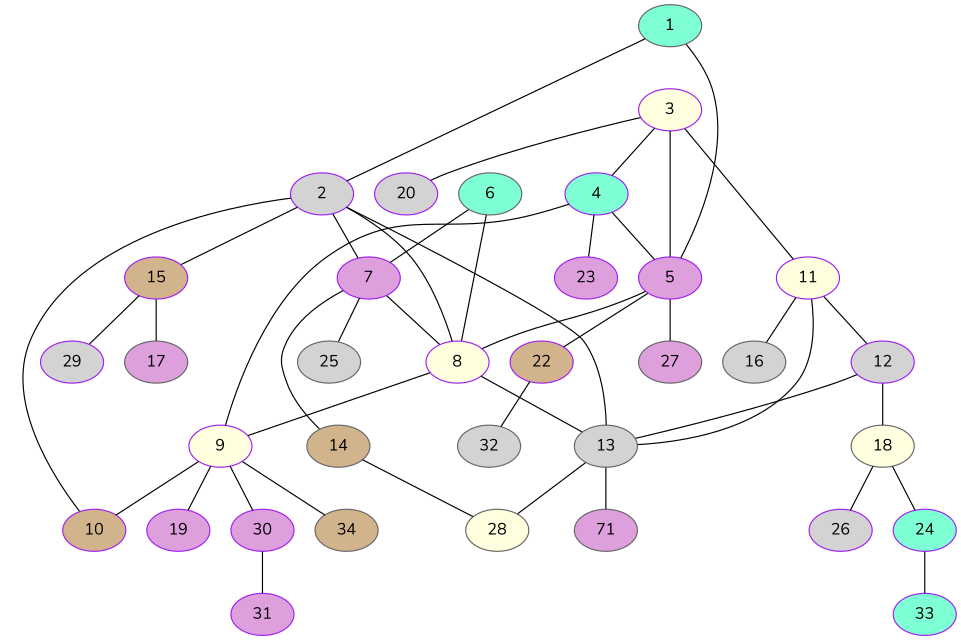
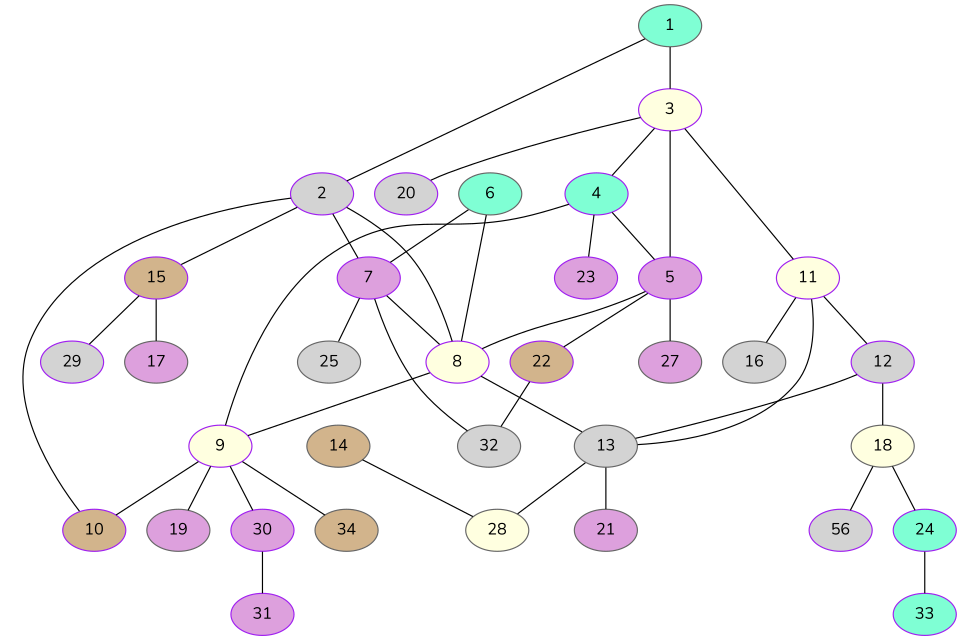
(716, 150) -> (670, 68)
(507, 291) -> none
(283, 352) -> (407, 370)
(178, 530) -> (178, 530)
(606, 530) -> (606, 530)
(841, 530) -> (841, 530)
